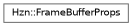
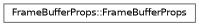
(66, 13) -> (100, 13)
